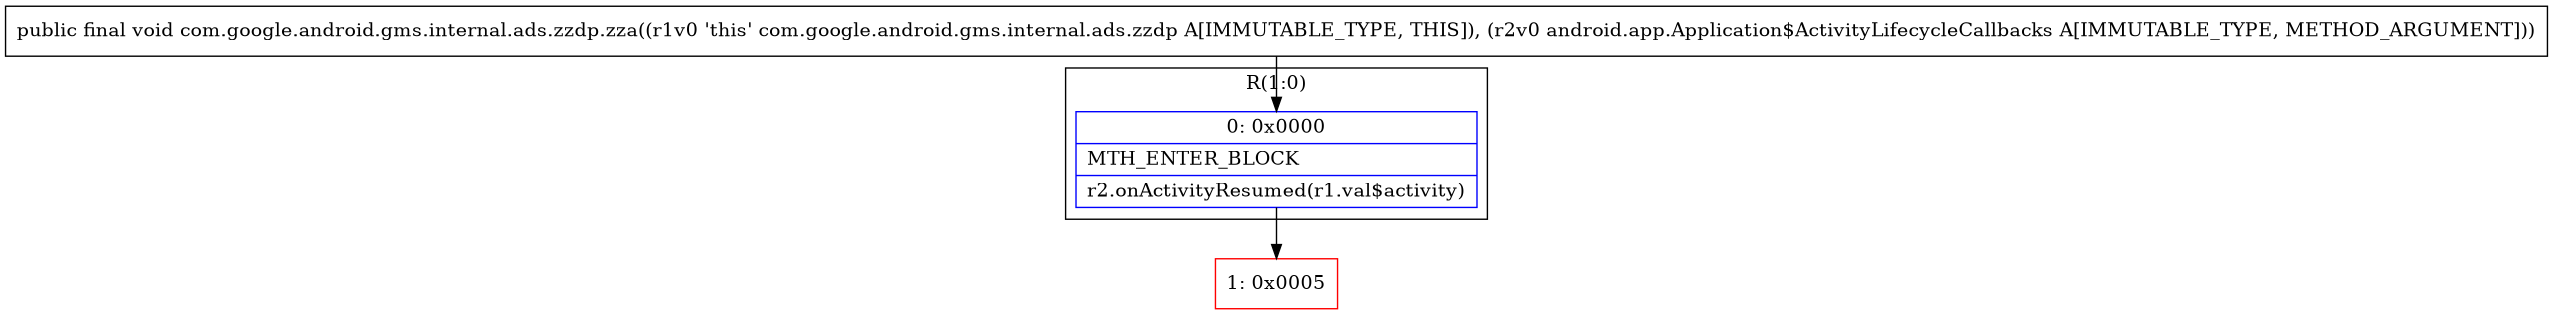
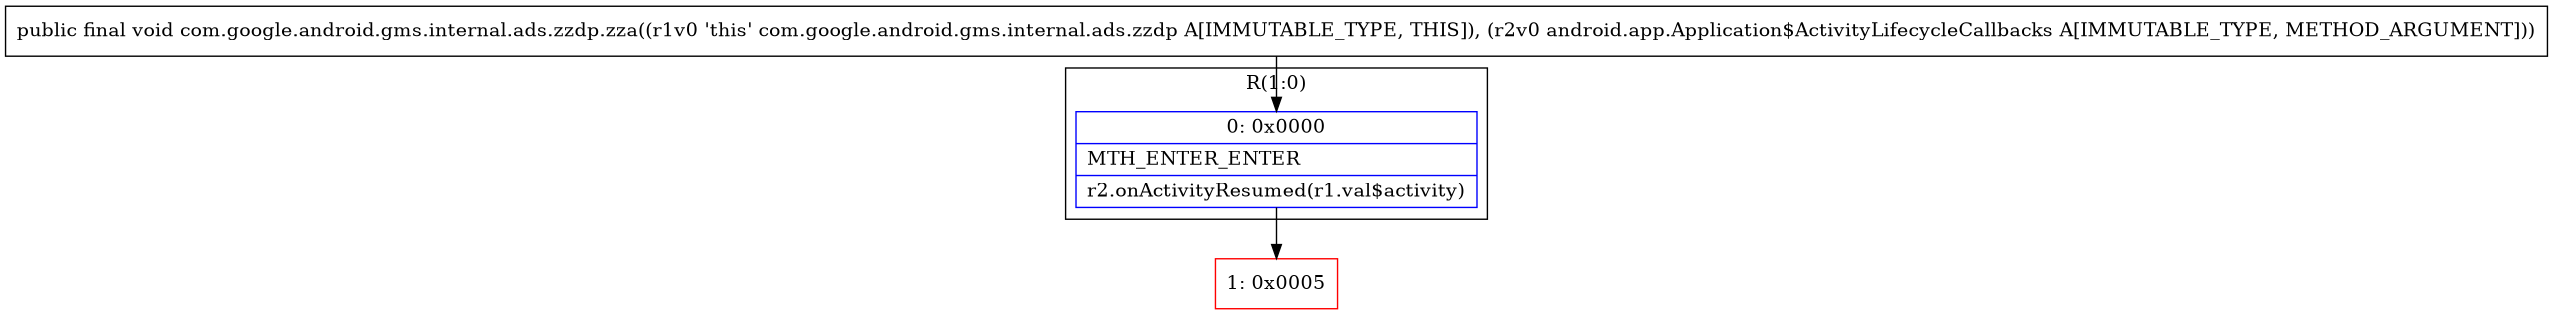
(1194, 159) -> (1194, 159)
